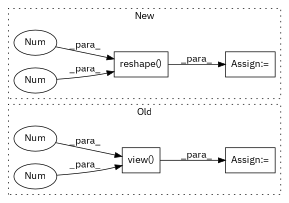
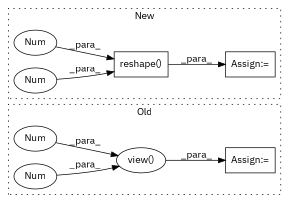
(141, 160) -> (141, 160)
